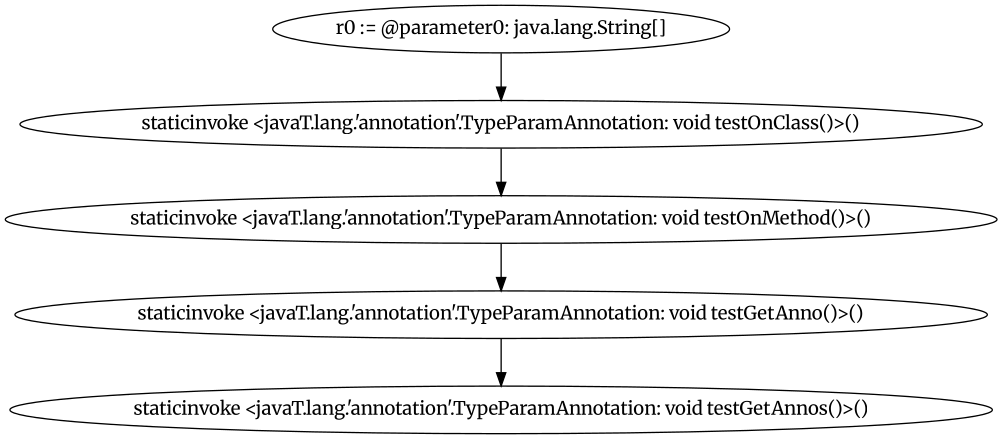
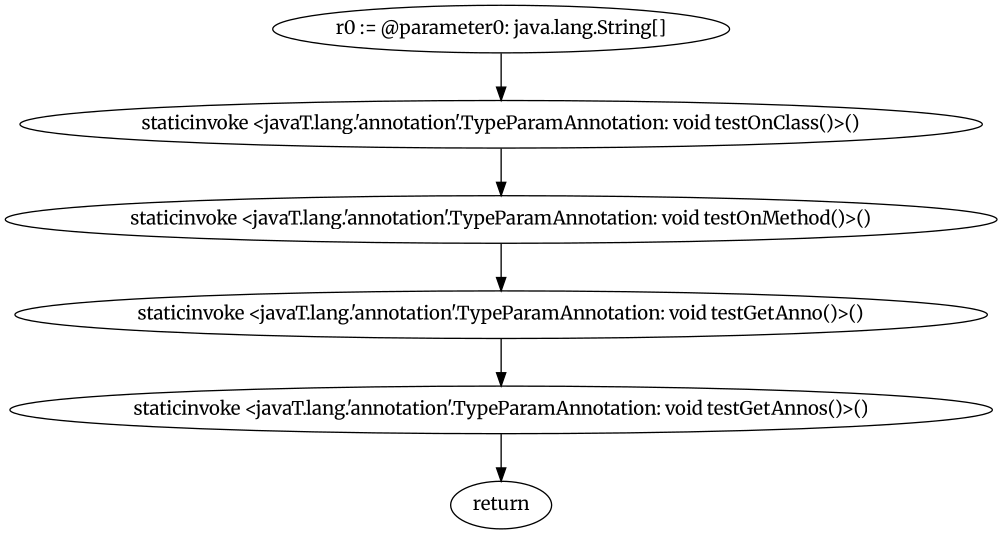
none -> (501, 505)
